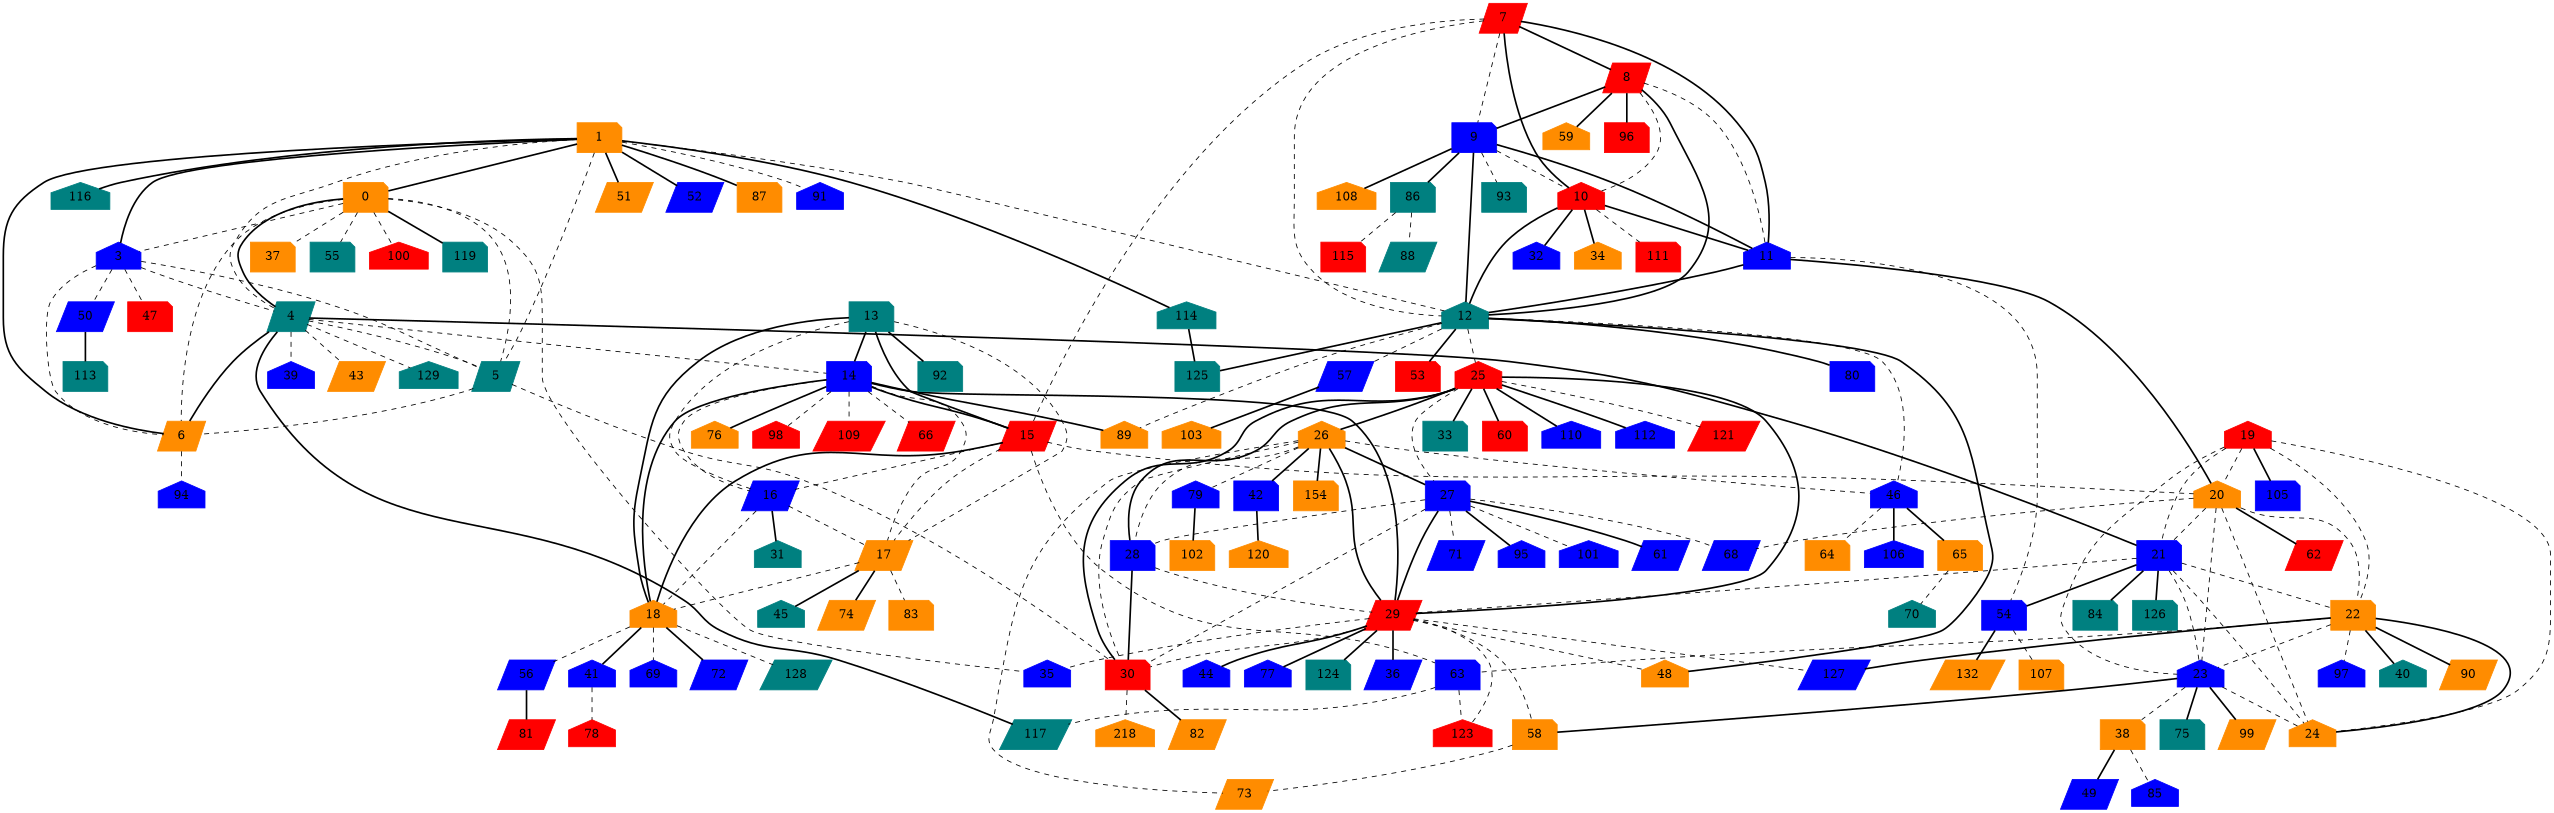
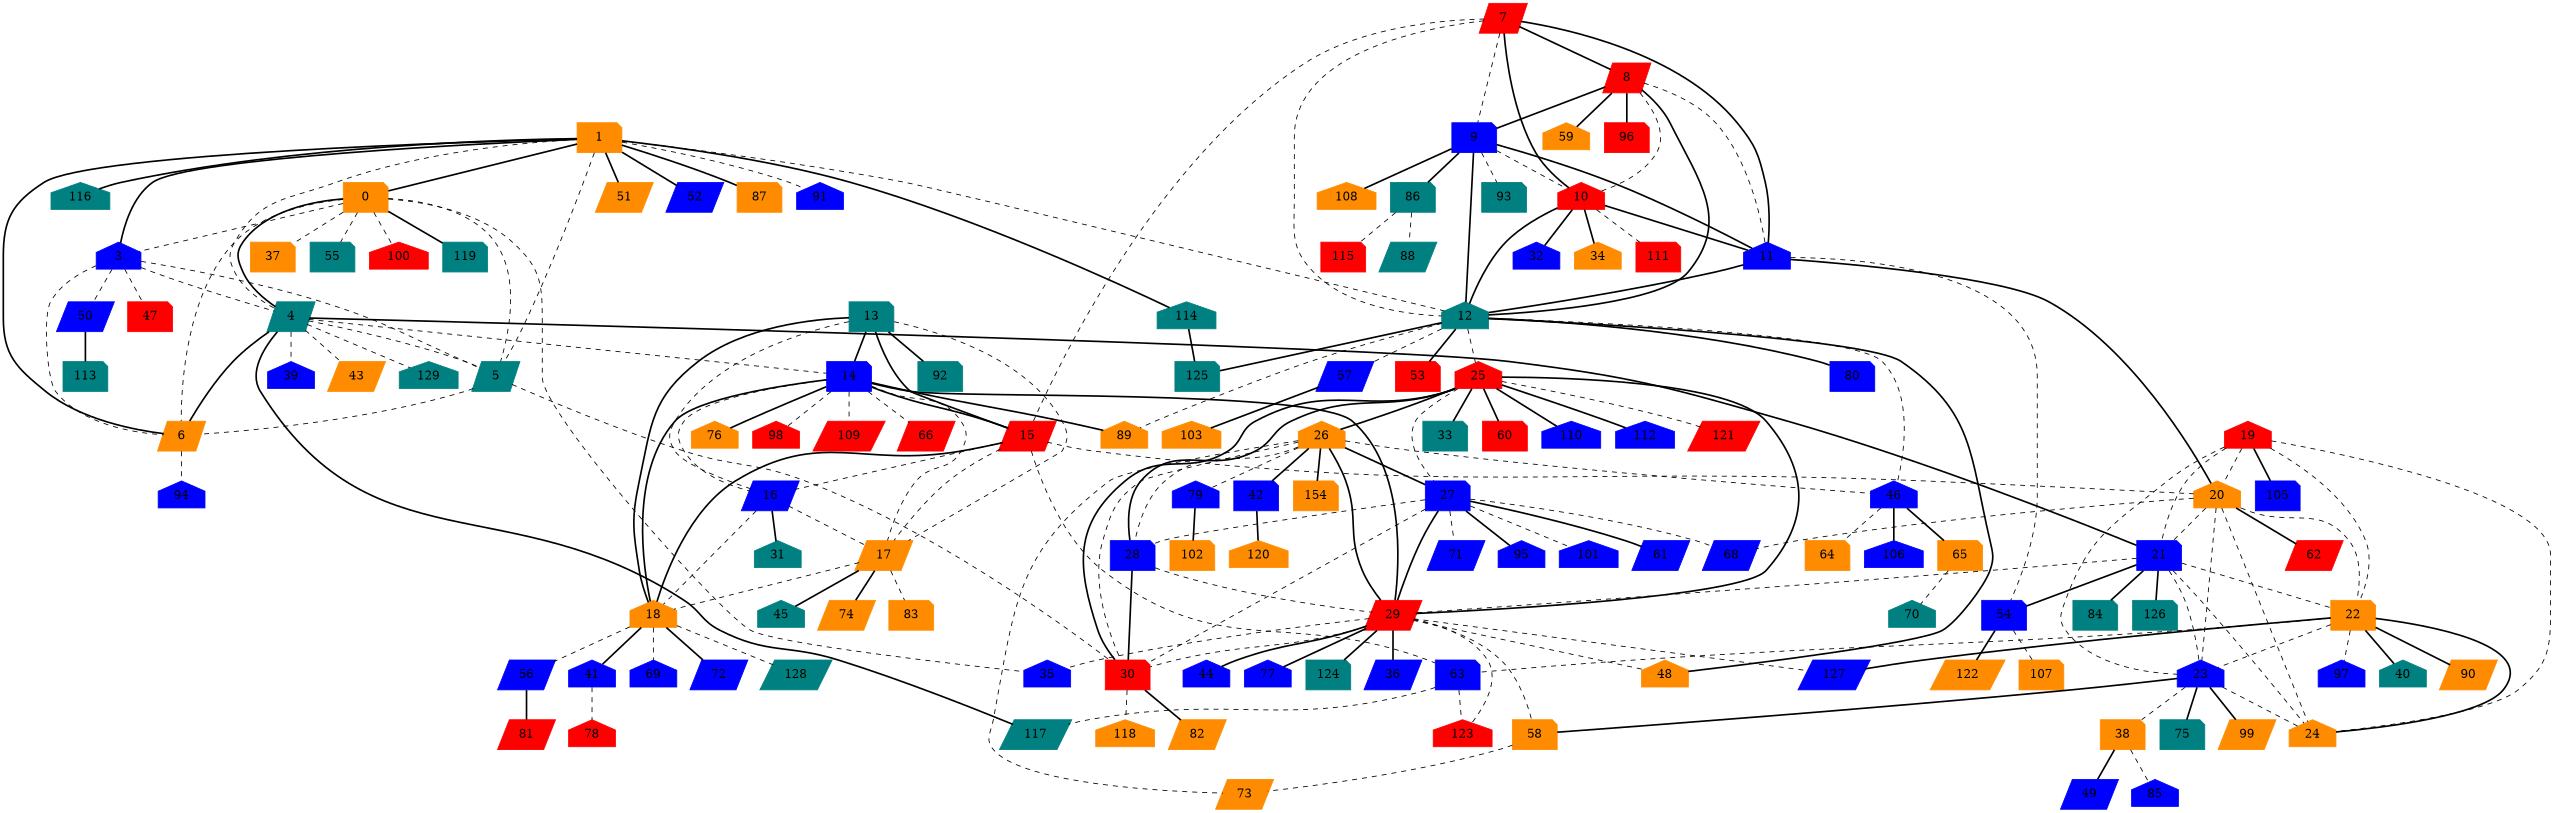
(1968, 675) -> (1968, 675)
(1125, 735) -> (1125, 735)
